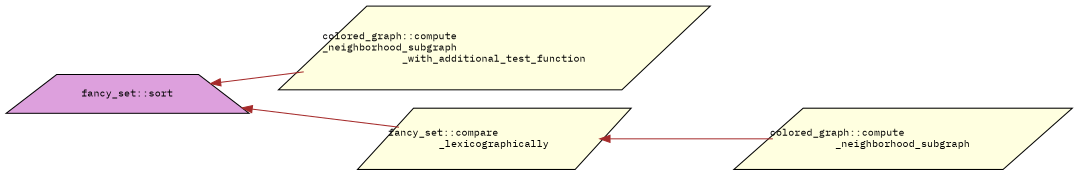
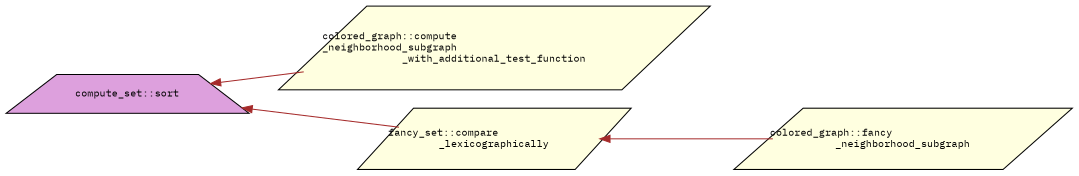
(128, 94) -> (128, 94)
(903, 139) -> (903, 139)
